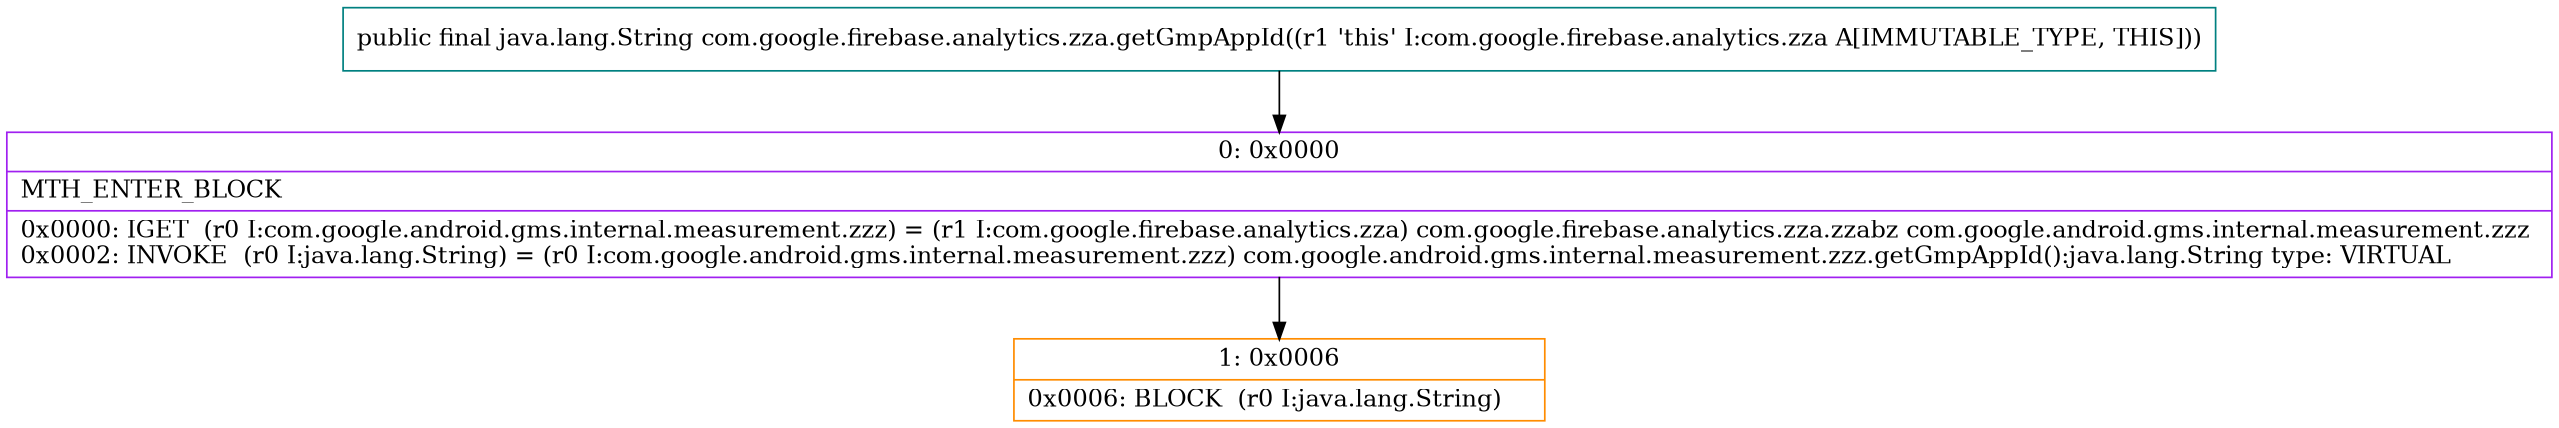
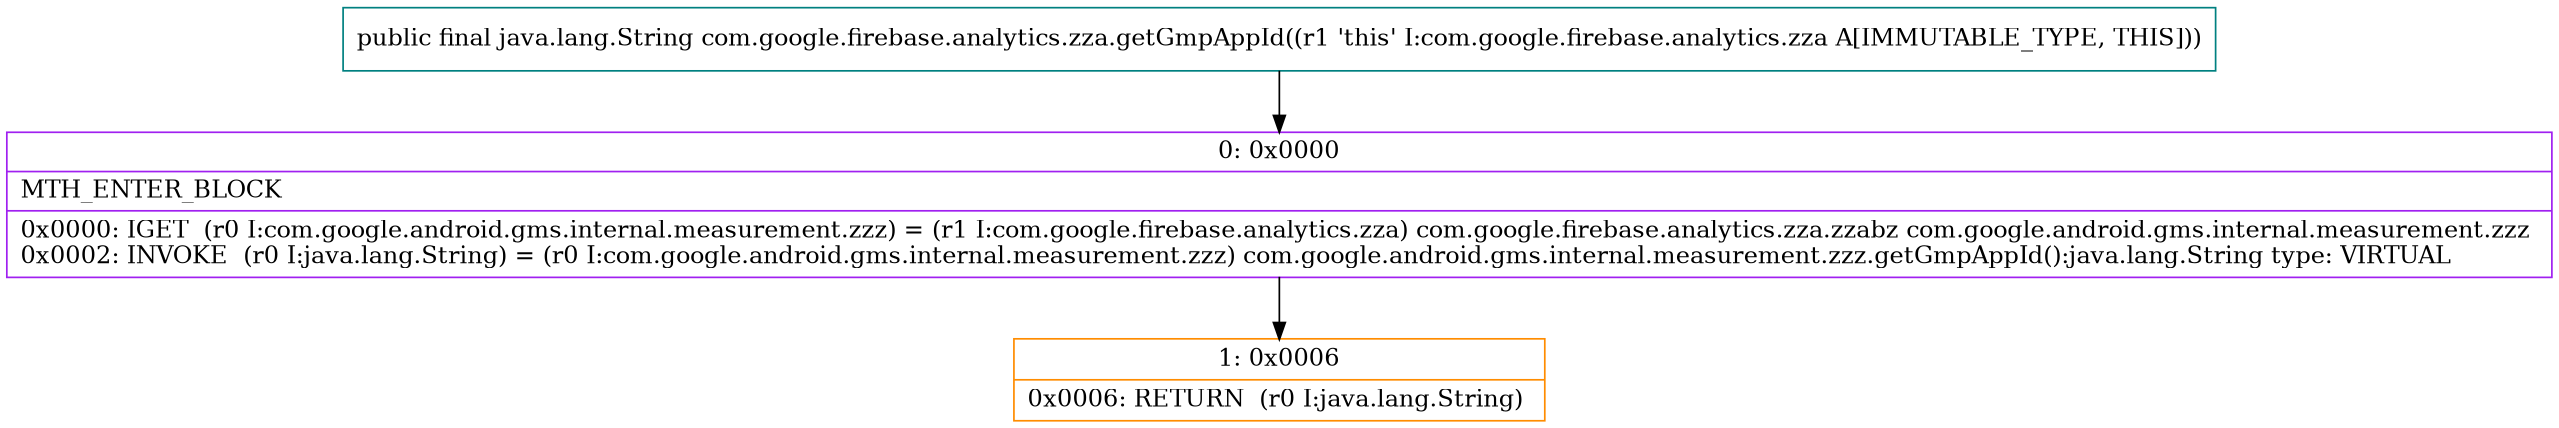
(1269, 399) -> (1279, 399)
